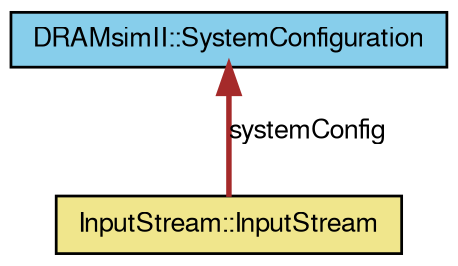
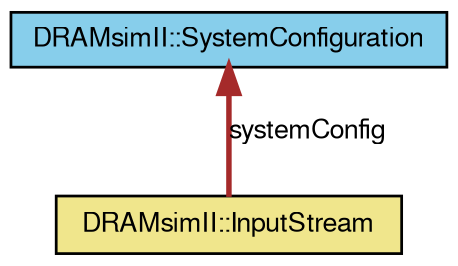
(229, 225) -> (229, 225)
